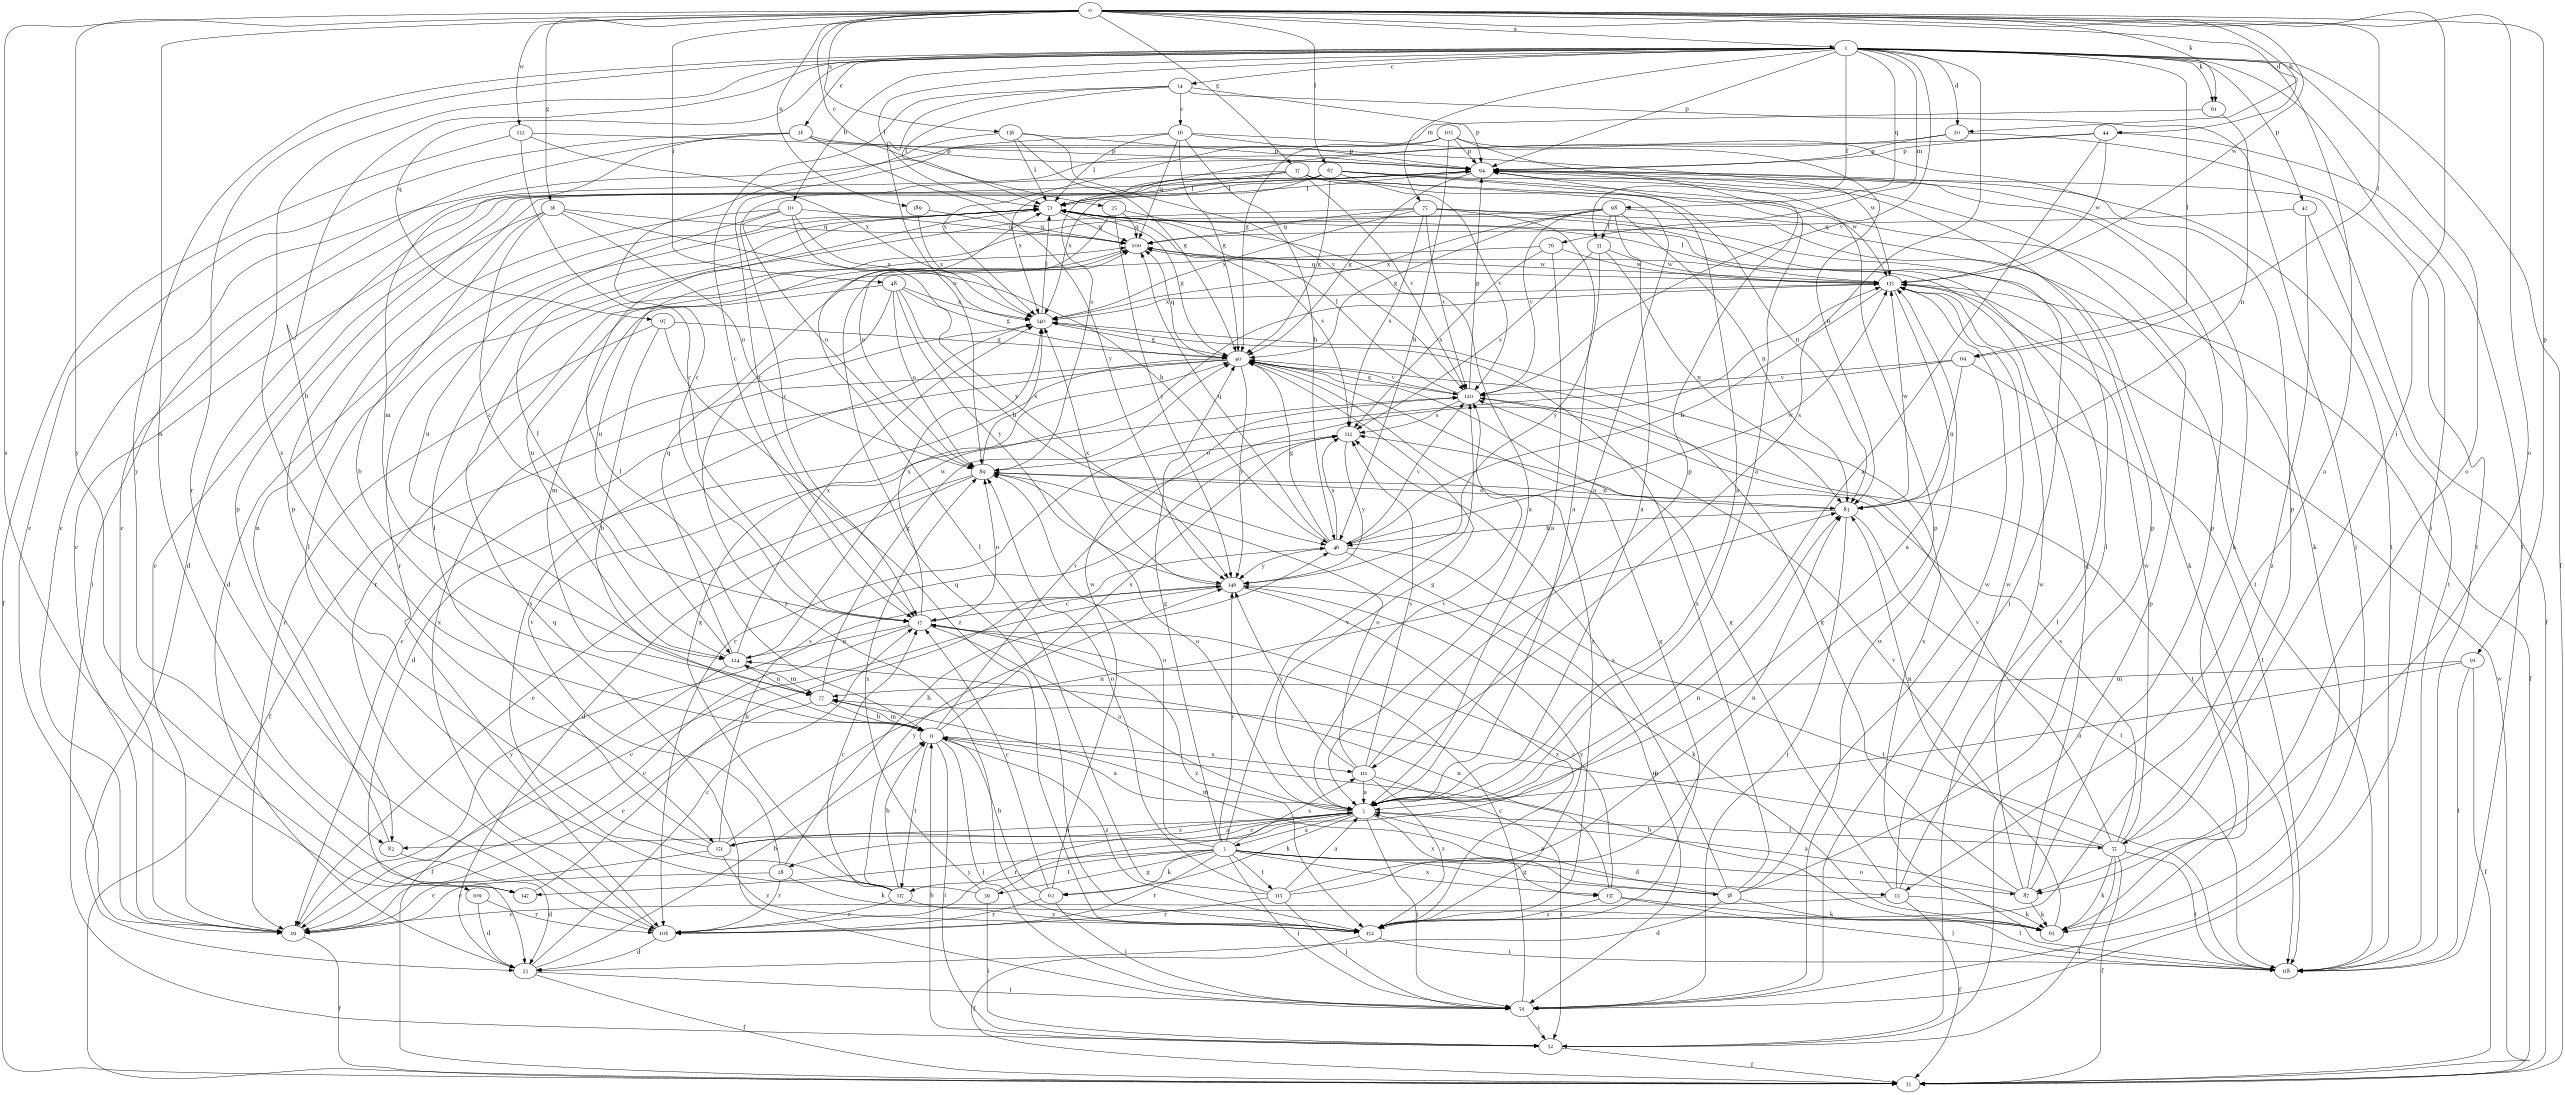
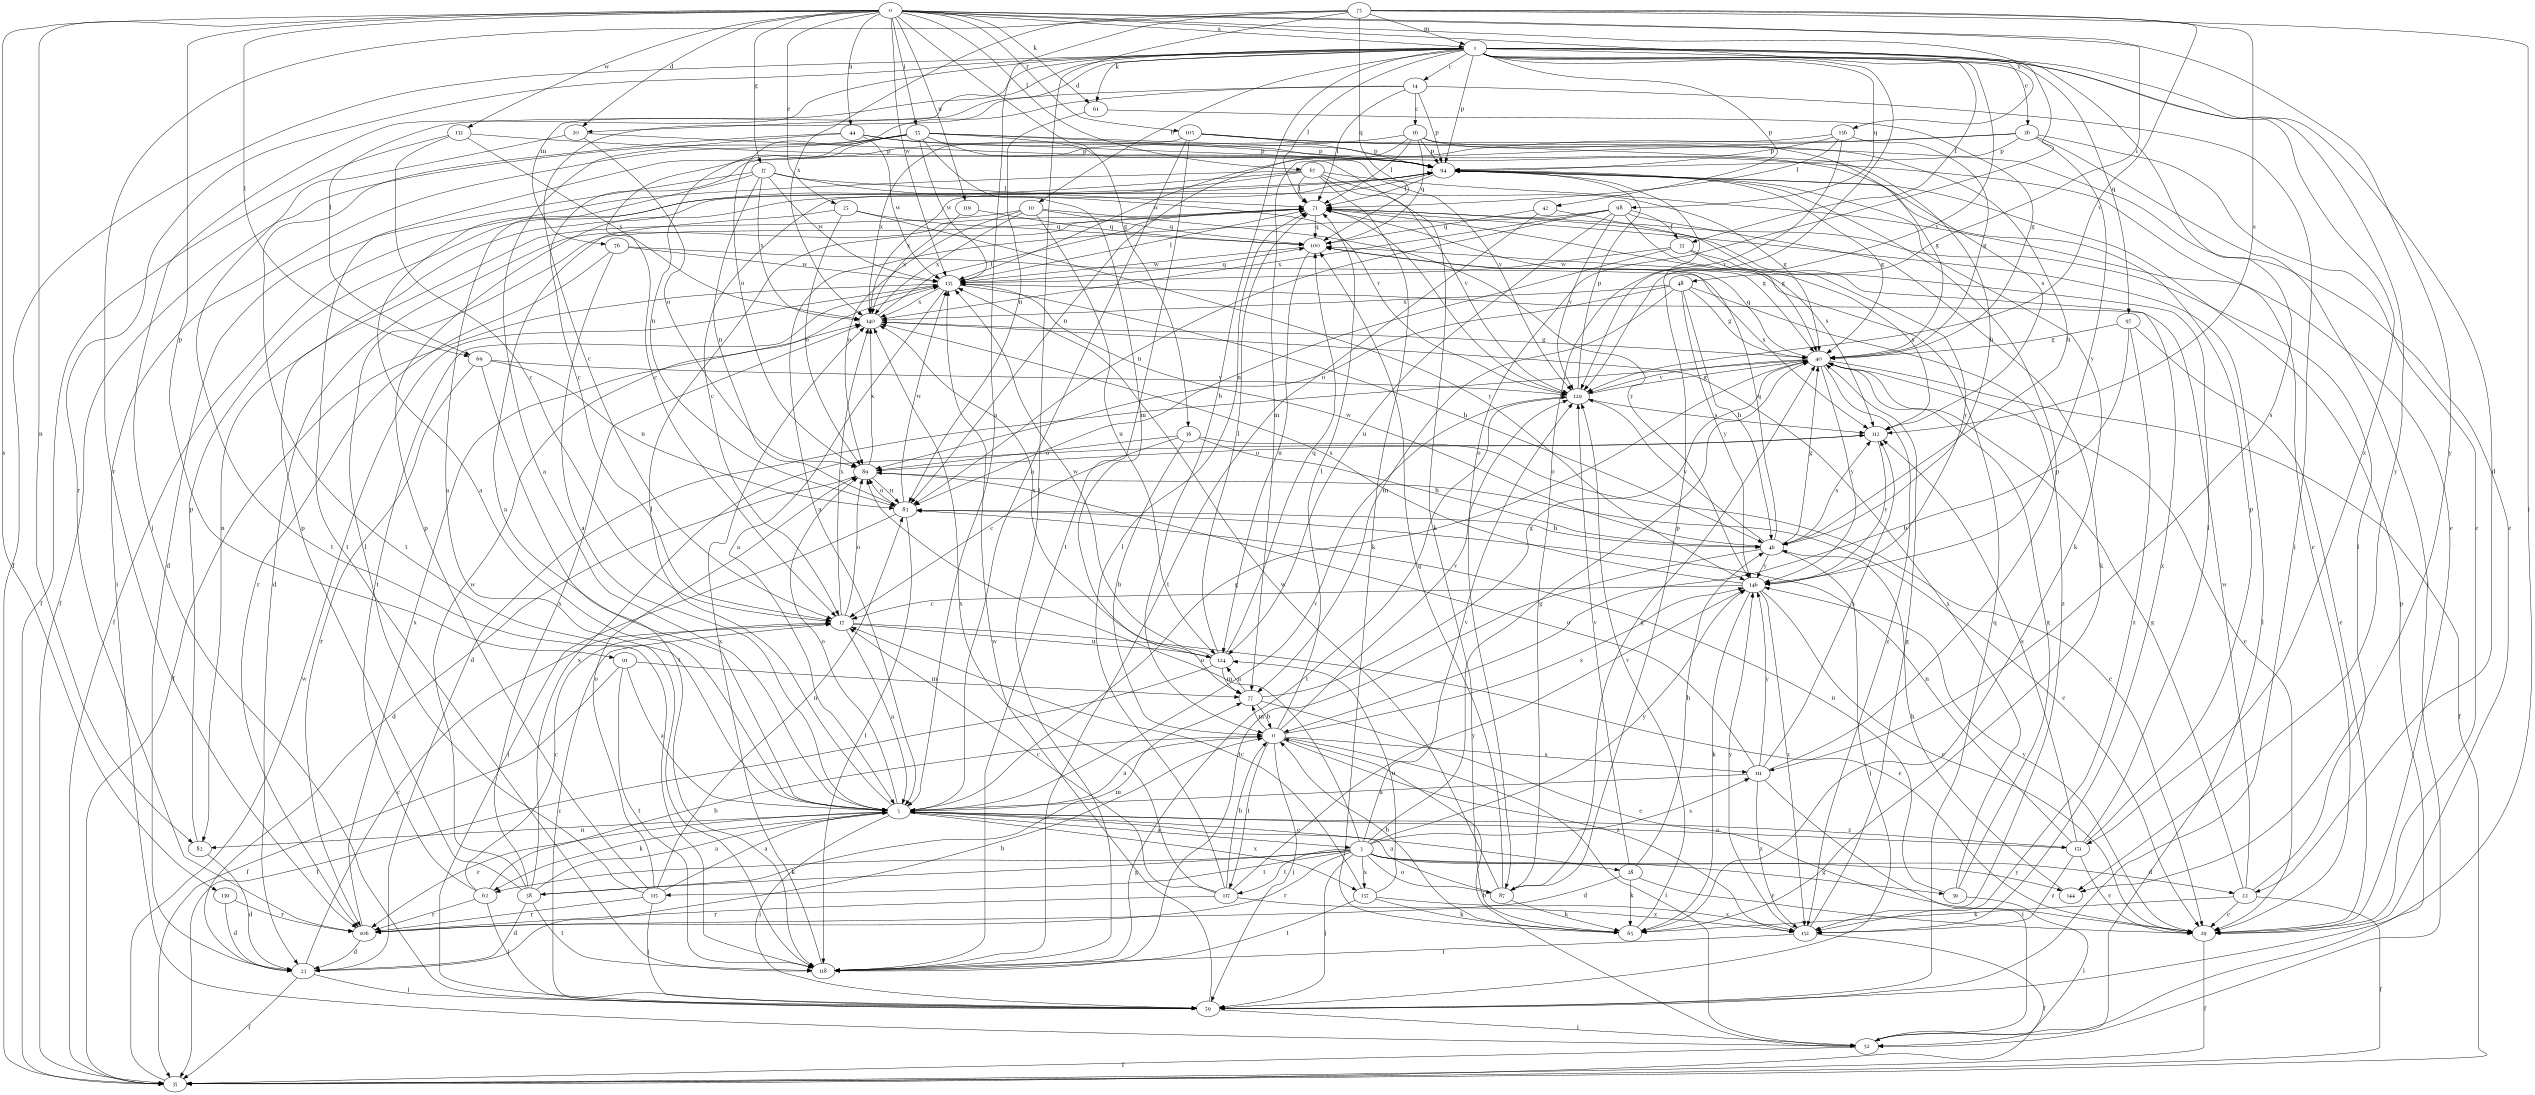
none -> (1035, 78)
(1587, 82) -> (1413, 28)
(918, 208) -> (967, 208)
(843, 231) -> none
(1469, 396) -> (1578, 396)
(2325, 472) -> (2494, 472)
(1123, 583) -> (1518, 678)
(1093, 585) -> (378, 585)
(955, 593) -> none
(866, 689) -> (1622, 367)
(1179, 739) -> none
(1737, 830) -> (734, 329)
(478, 896) -> (225, 896)
(525, 896) -> (2071, 896)
(780, 896) -> (1585, 896)
(1953, 933) -> (1288, 933)
